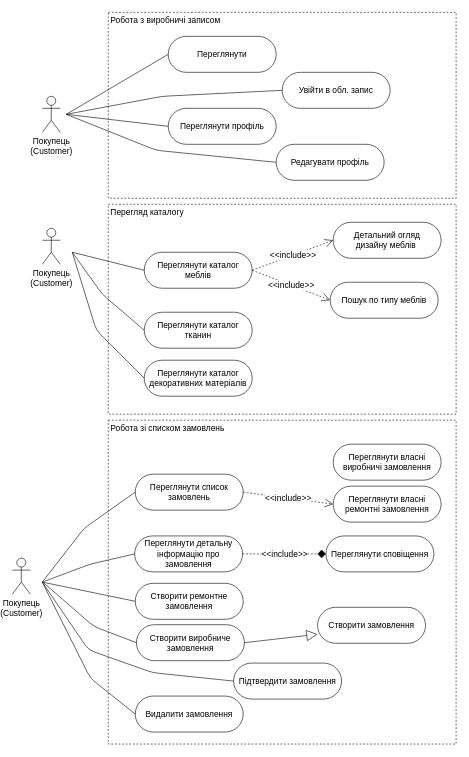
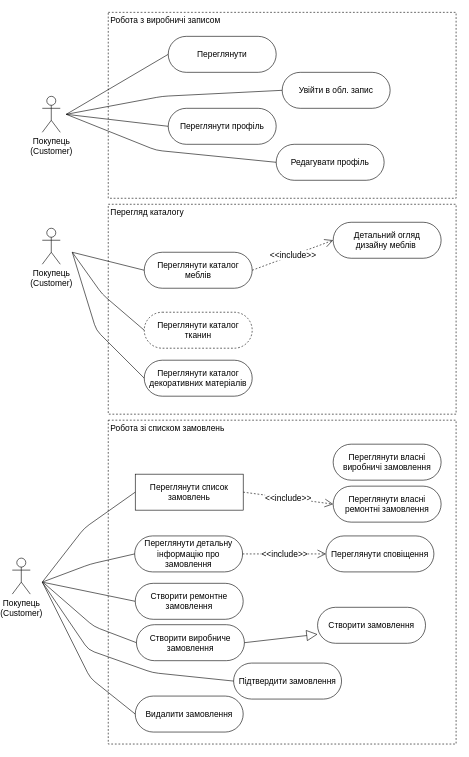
(294, 287) -> none
(384, 300) -> none
(198, 330) -> (198, 330)
(189, 492) -> (189, 492)
(317, 554) -> (320, 554)
